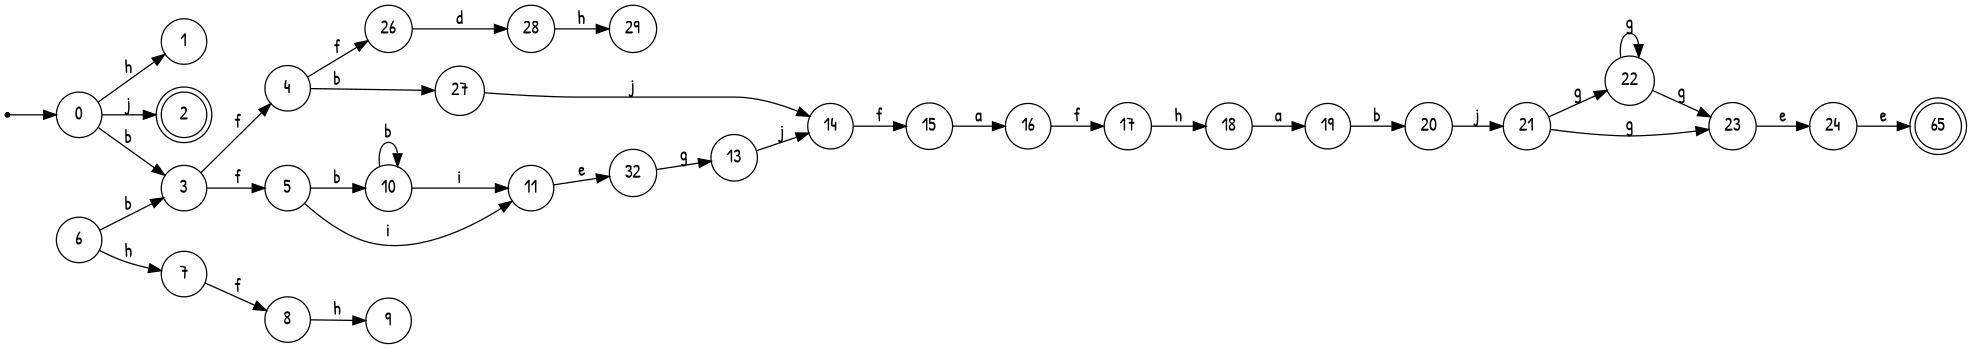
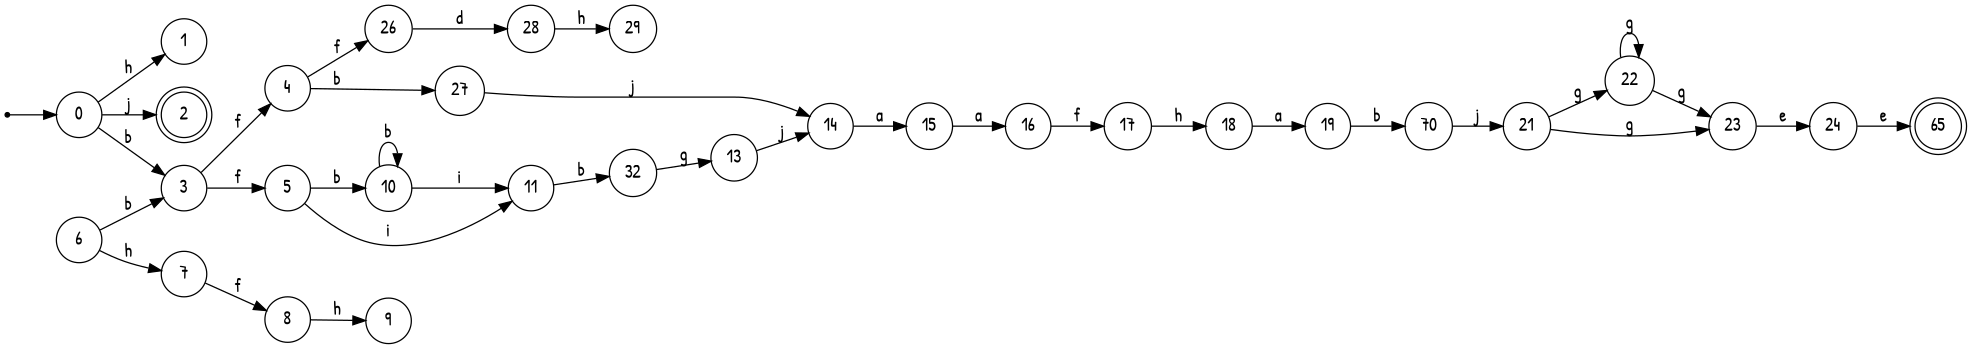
(880, 117) -> (880, 117)
(1429, 126) -> (1429, 126)
(582, 171) -> (582, 171)
